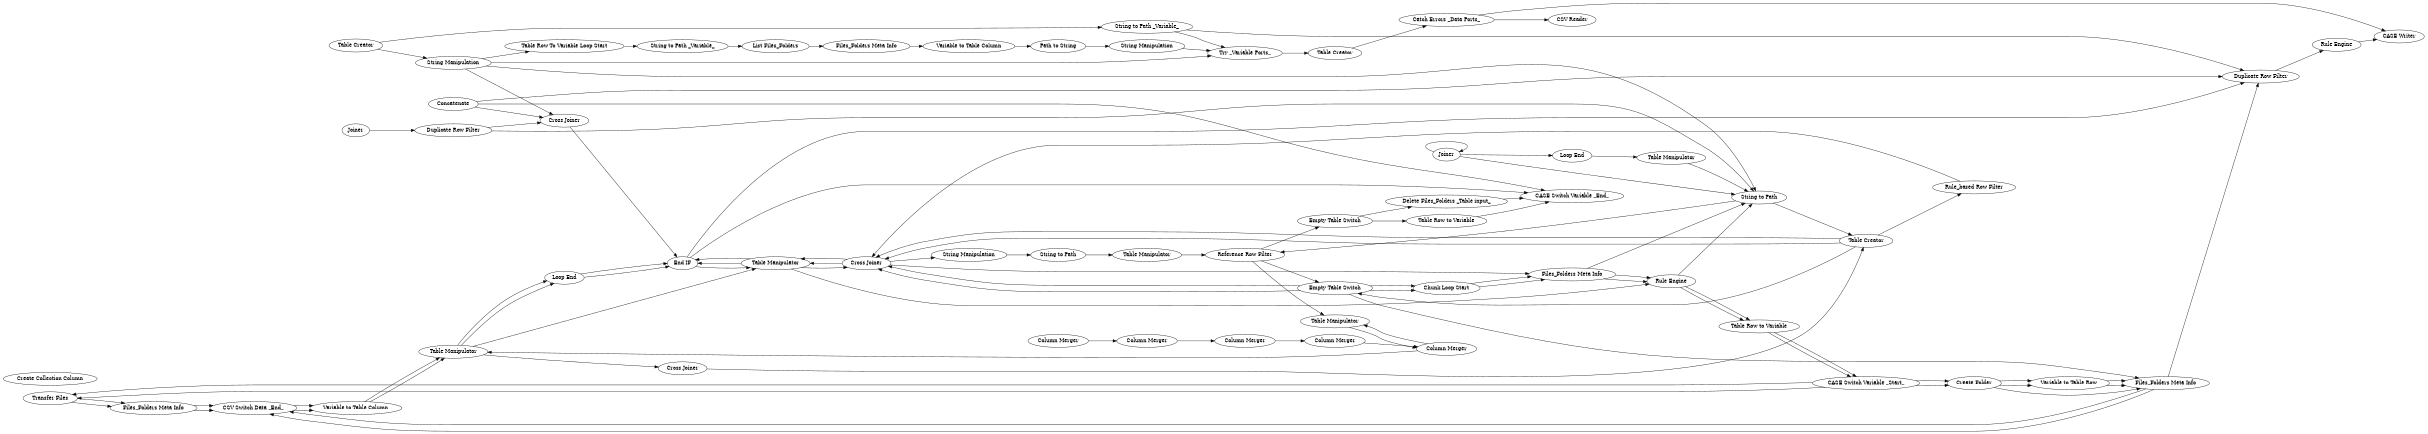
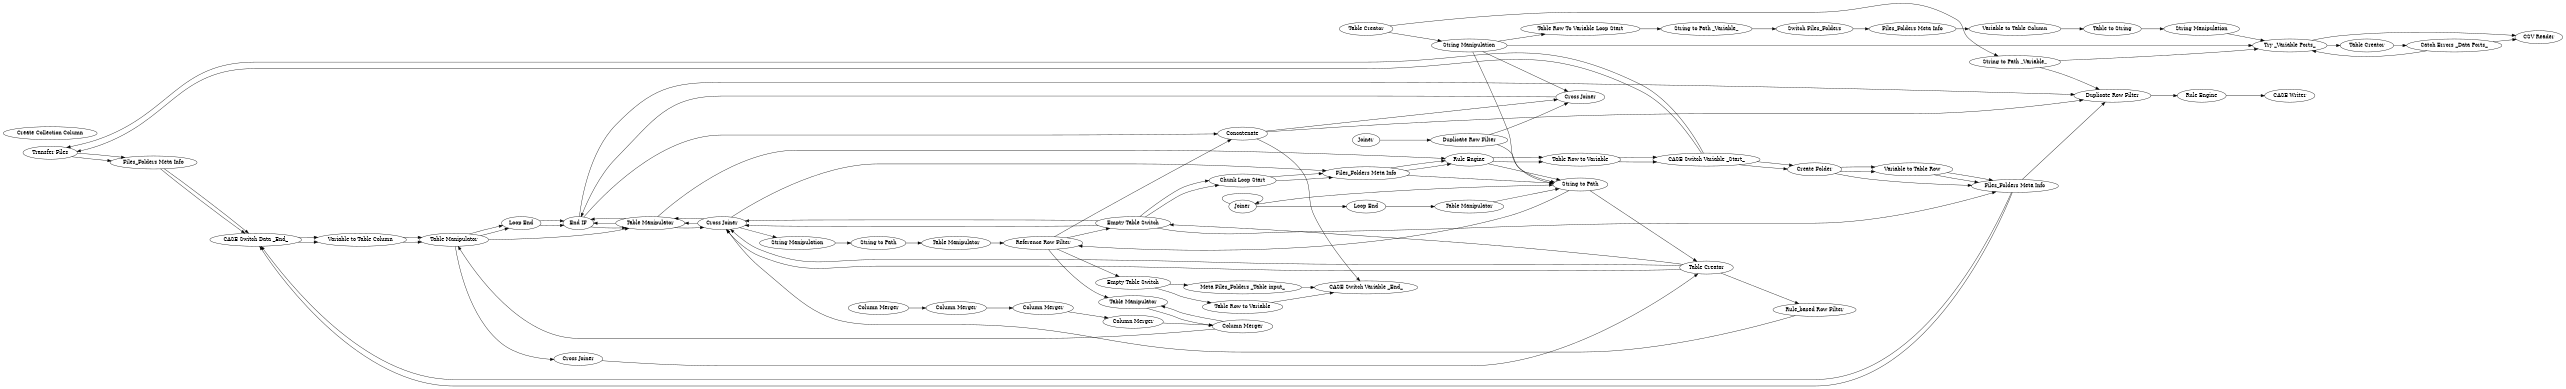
(1932, 3) -> (2371, 57)
none -> (2412, 32)
(776, 46) -> (1815, 29)
(1058, 46) -> (2112, 29)
(1099, 185) -> (885, 135)
none -> (1141, 188)
(1447, 202) -> (1243, 287)
(253, 408) -> (256, 240)
